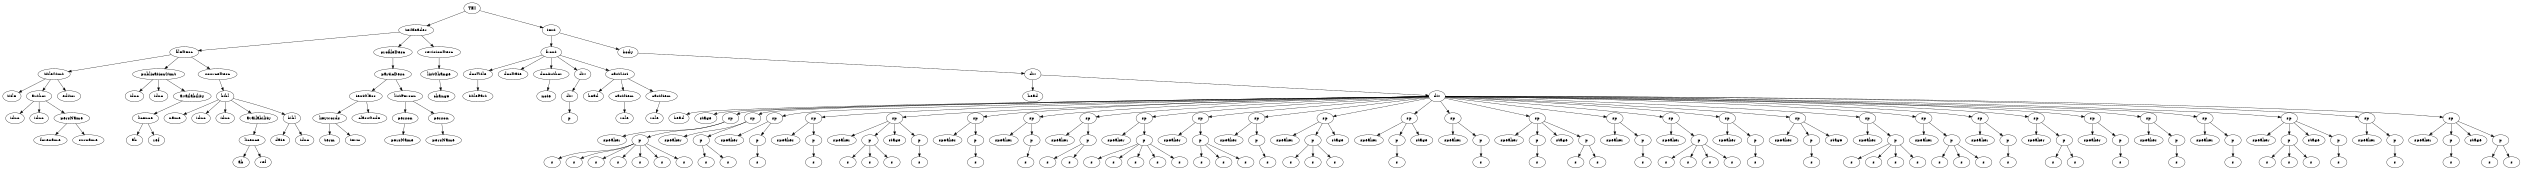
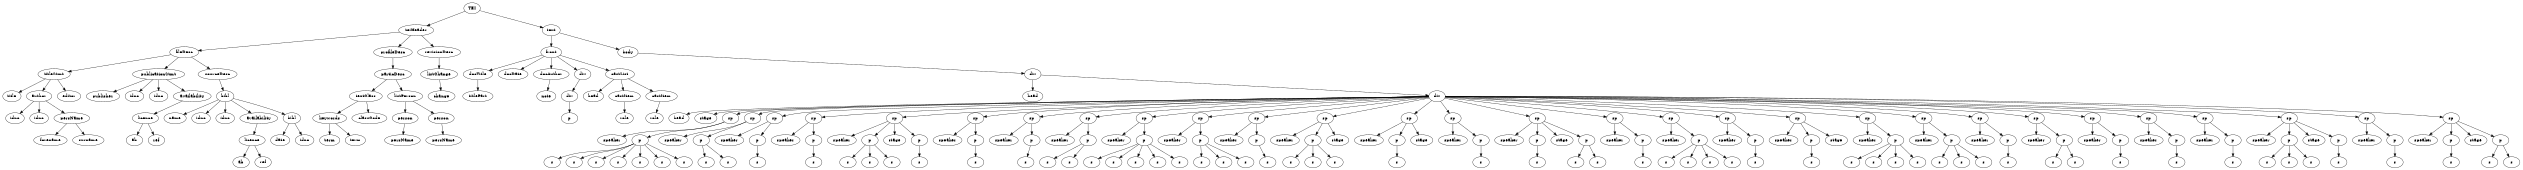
none -> (103, 96)
